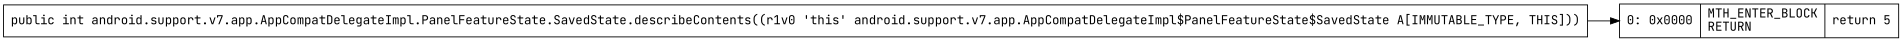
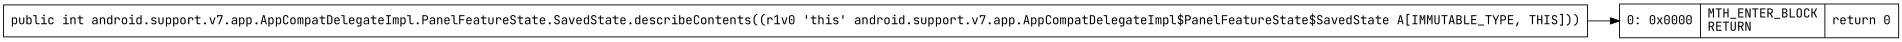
(1862, 20) -> (1862, 20)
